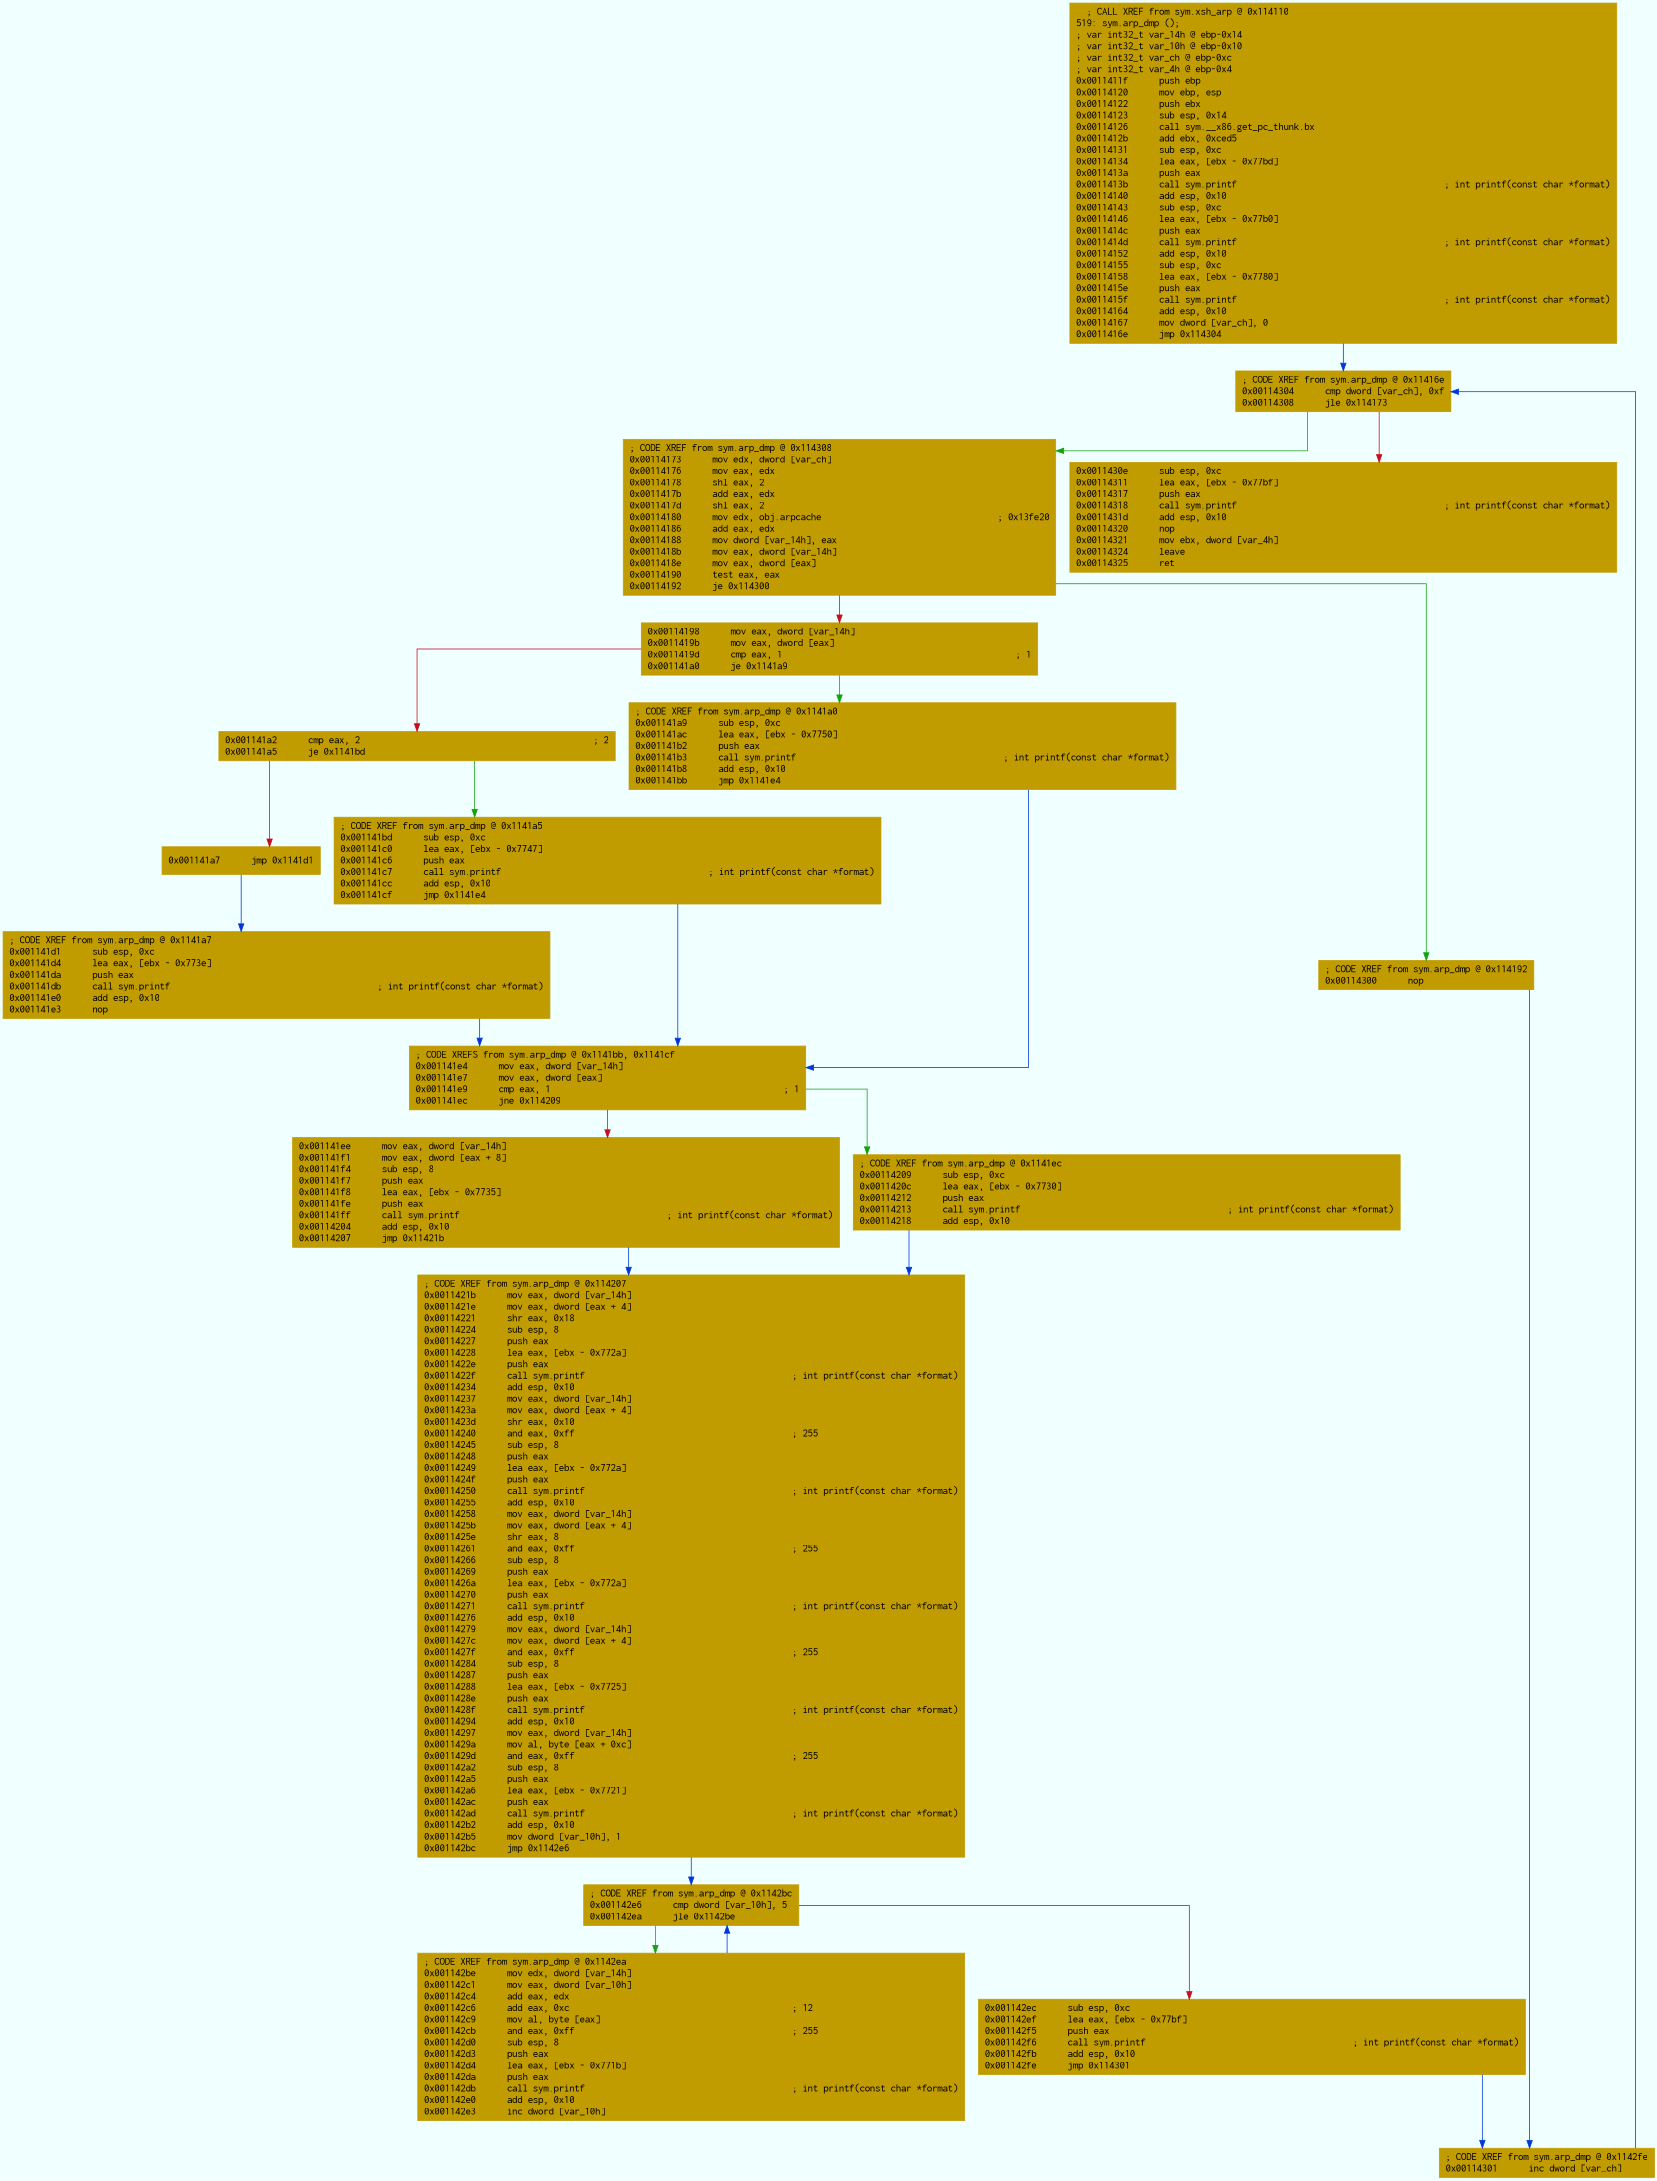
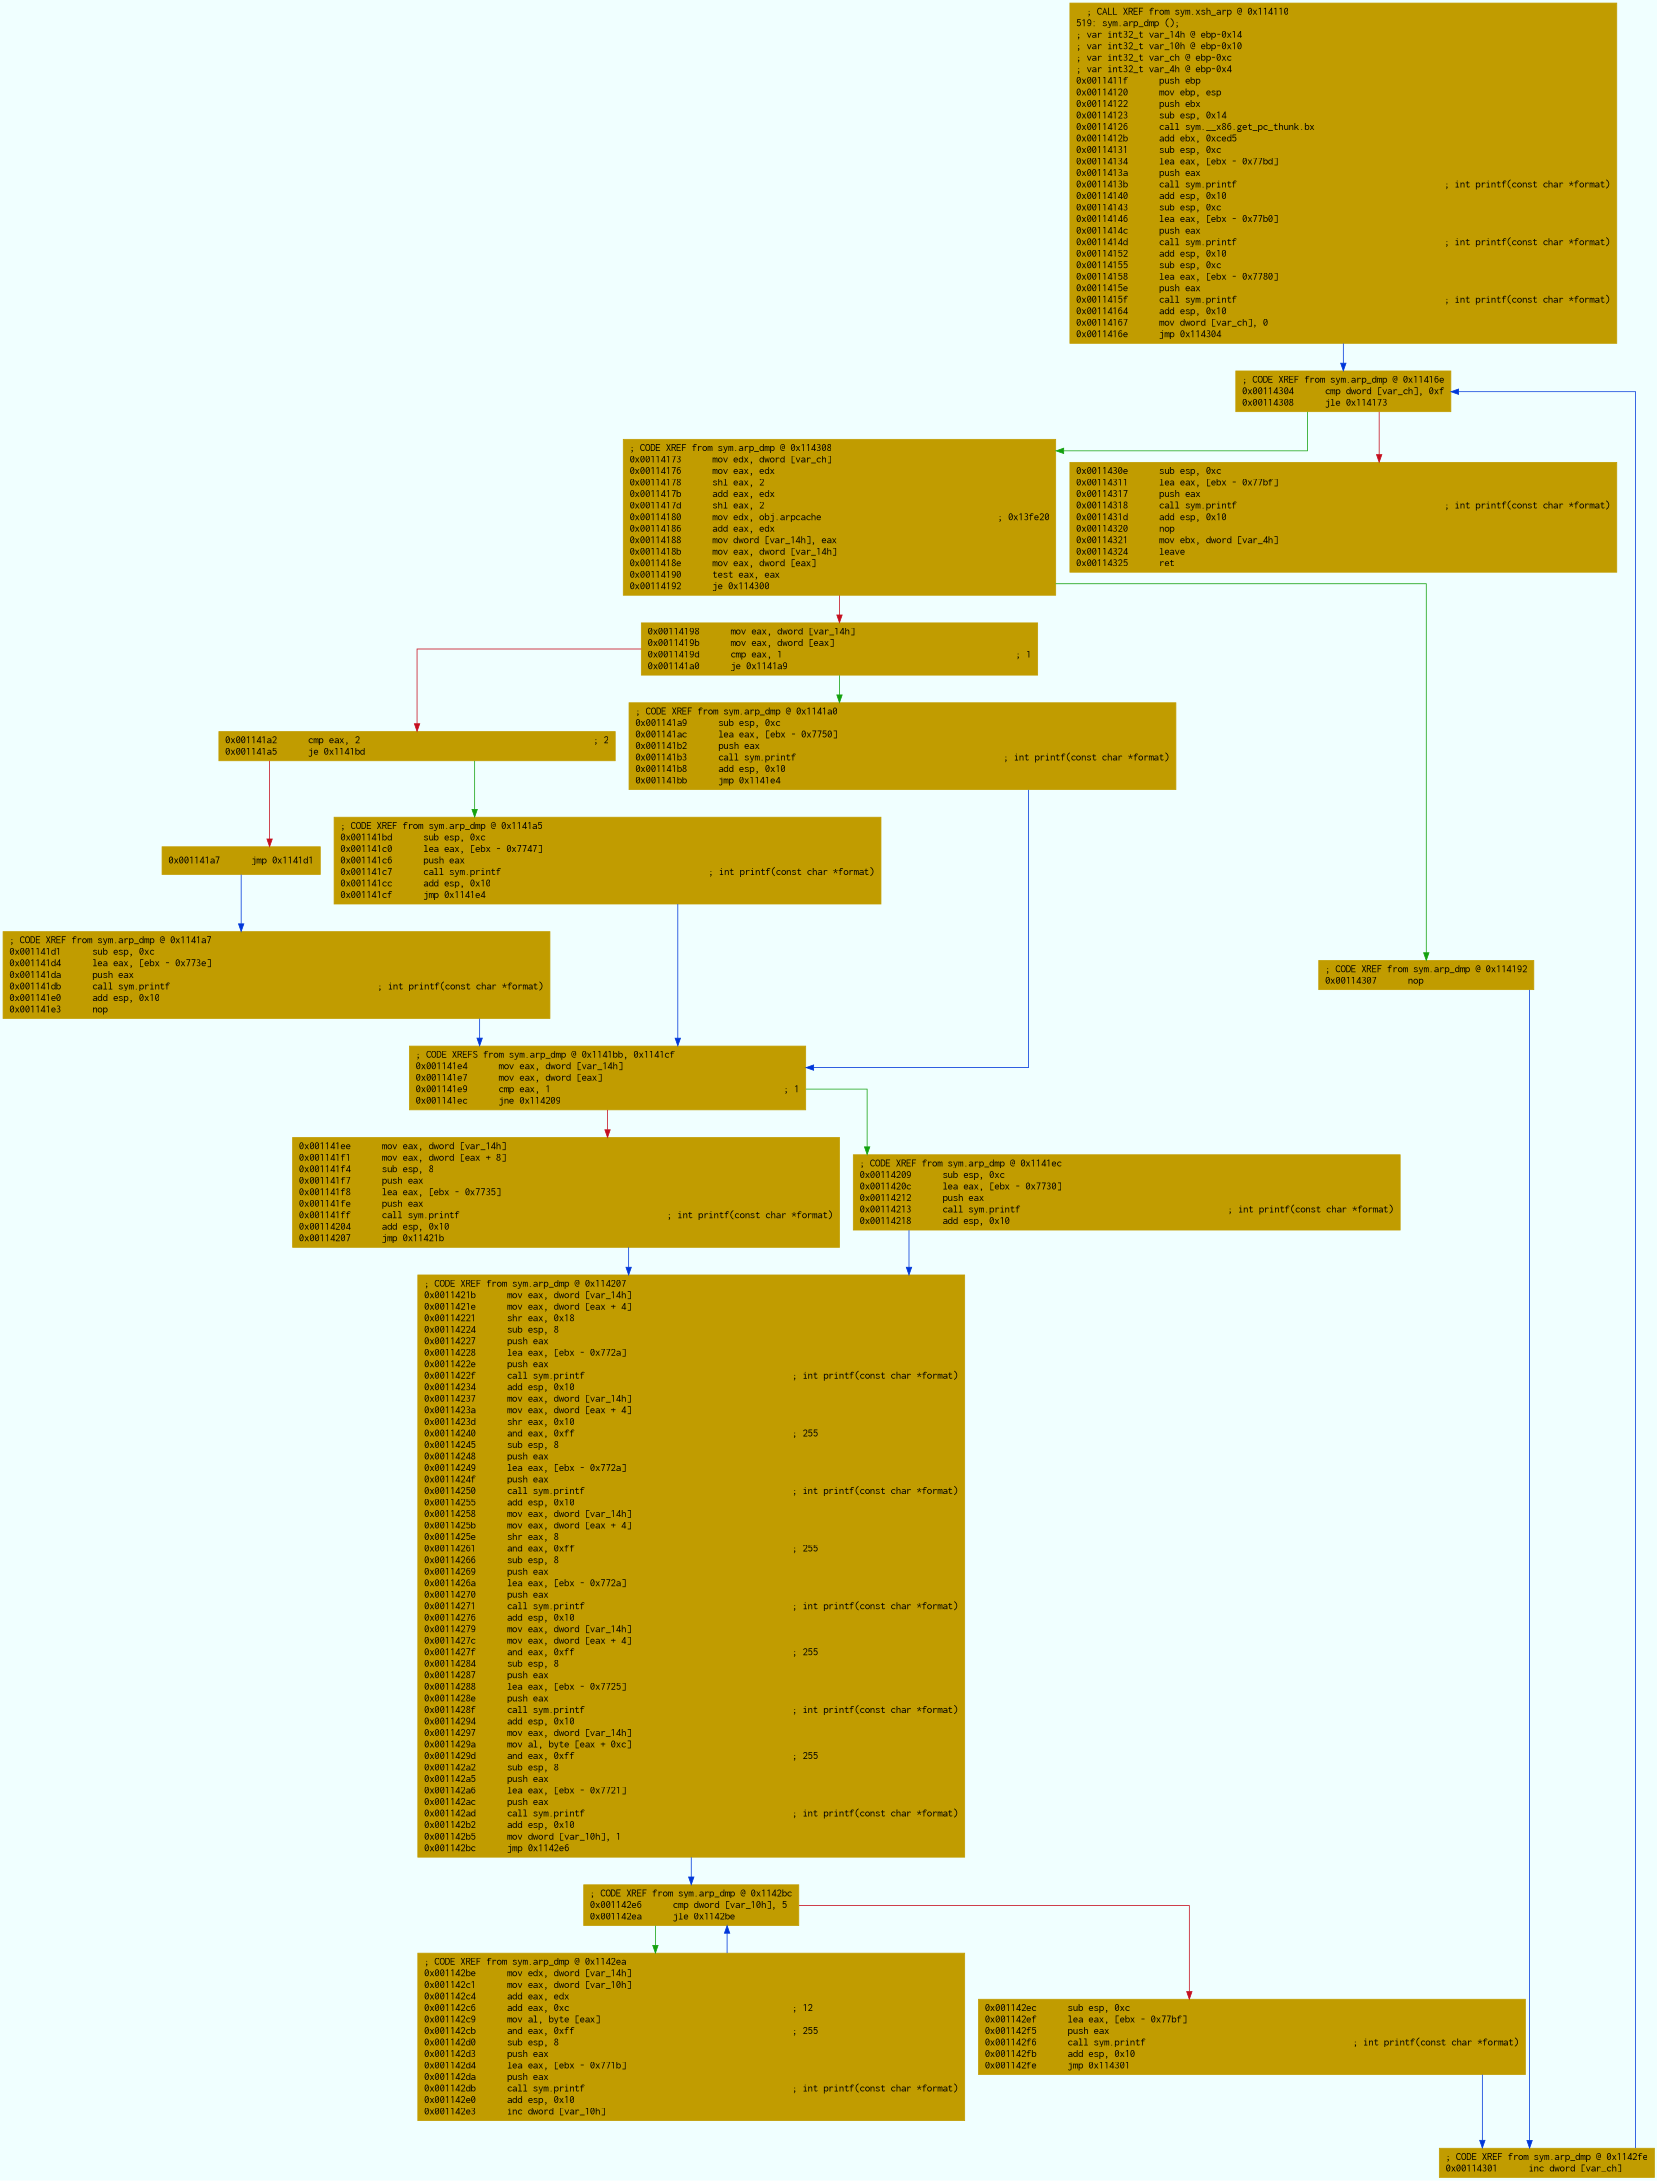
(1426, 975) -> (1426, 975)
